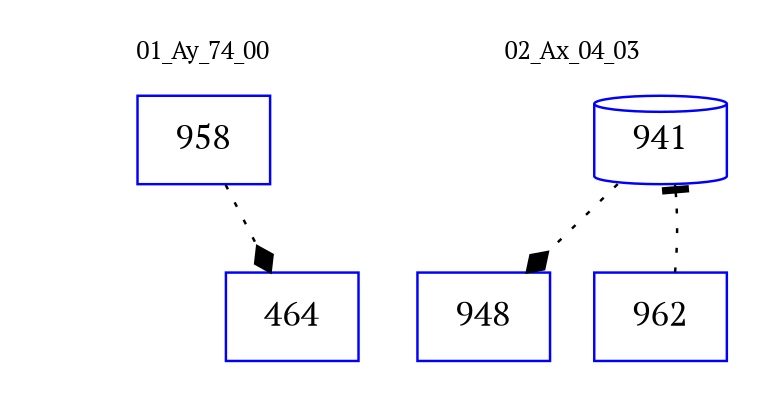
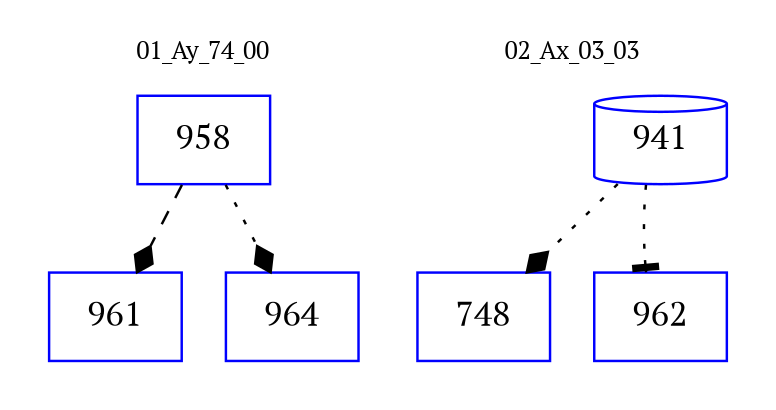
(572, 53) -> (572, 53)
(677, 235) -> (644, 222)
none -> (115, 317)
(292, 317) -> (292, 317)
(484, 317) -> (484, 317)
